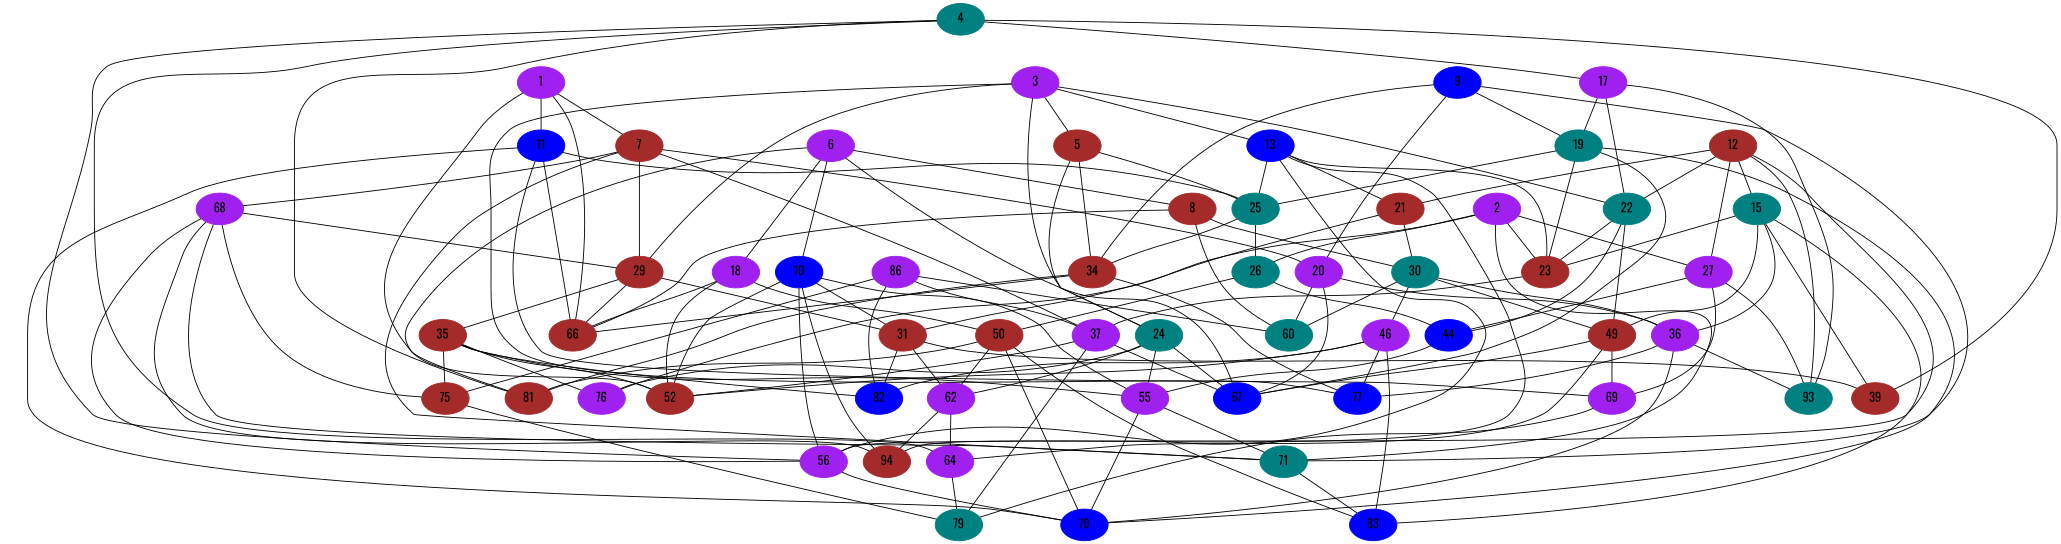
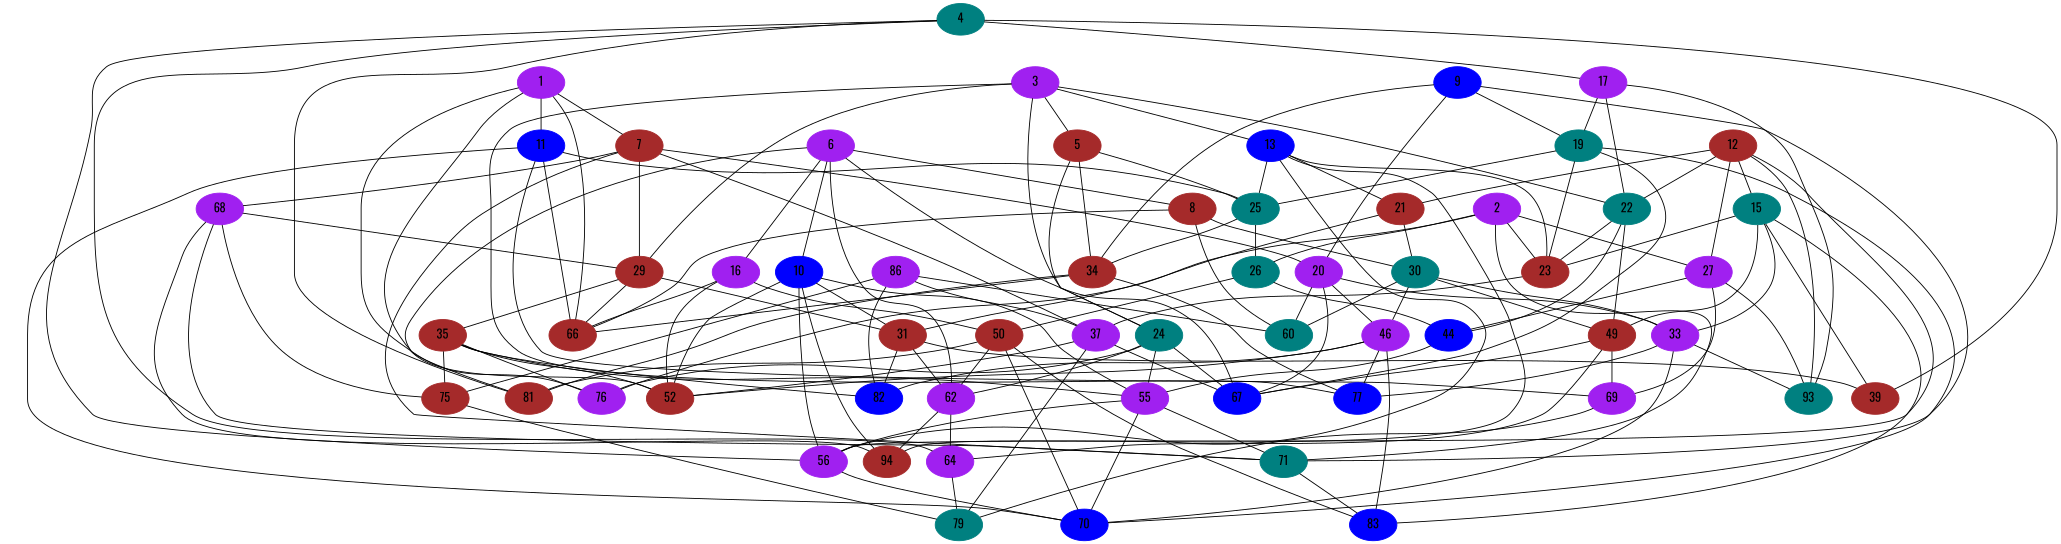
none -> (361, 272)
(736, 272) -> (736, 272)
none -> (856, 276)
none -> (1360, 311)
(1675, 335) -> (1675, 335)
(332, 452) -> (980, 418)
